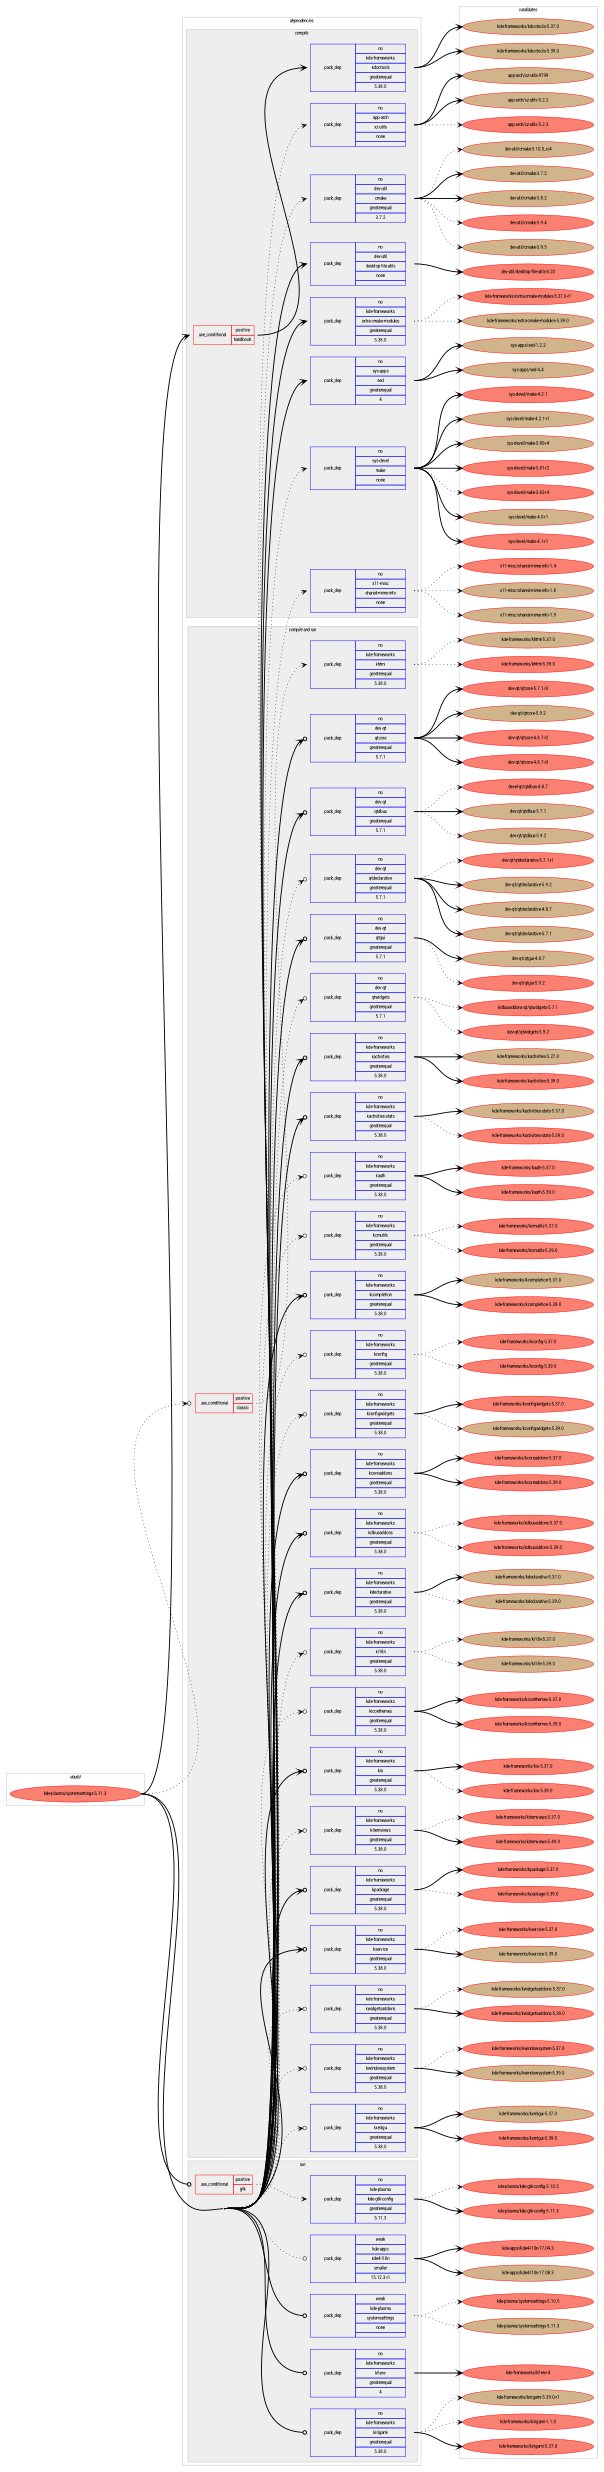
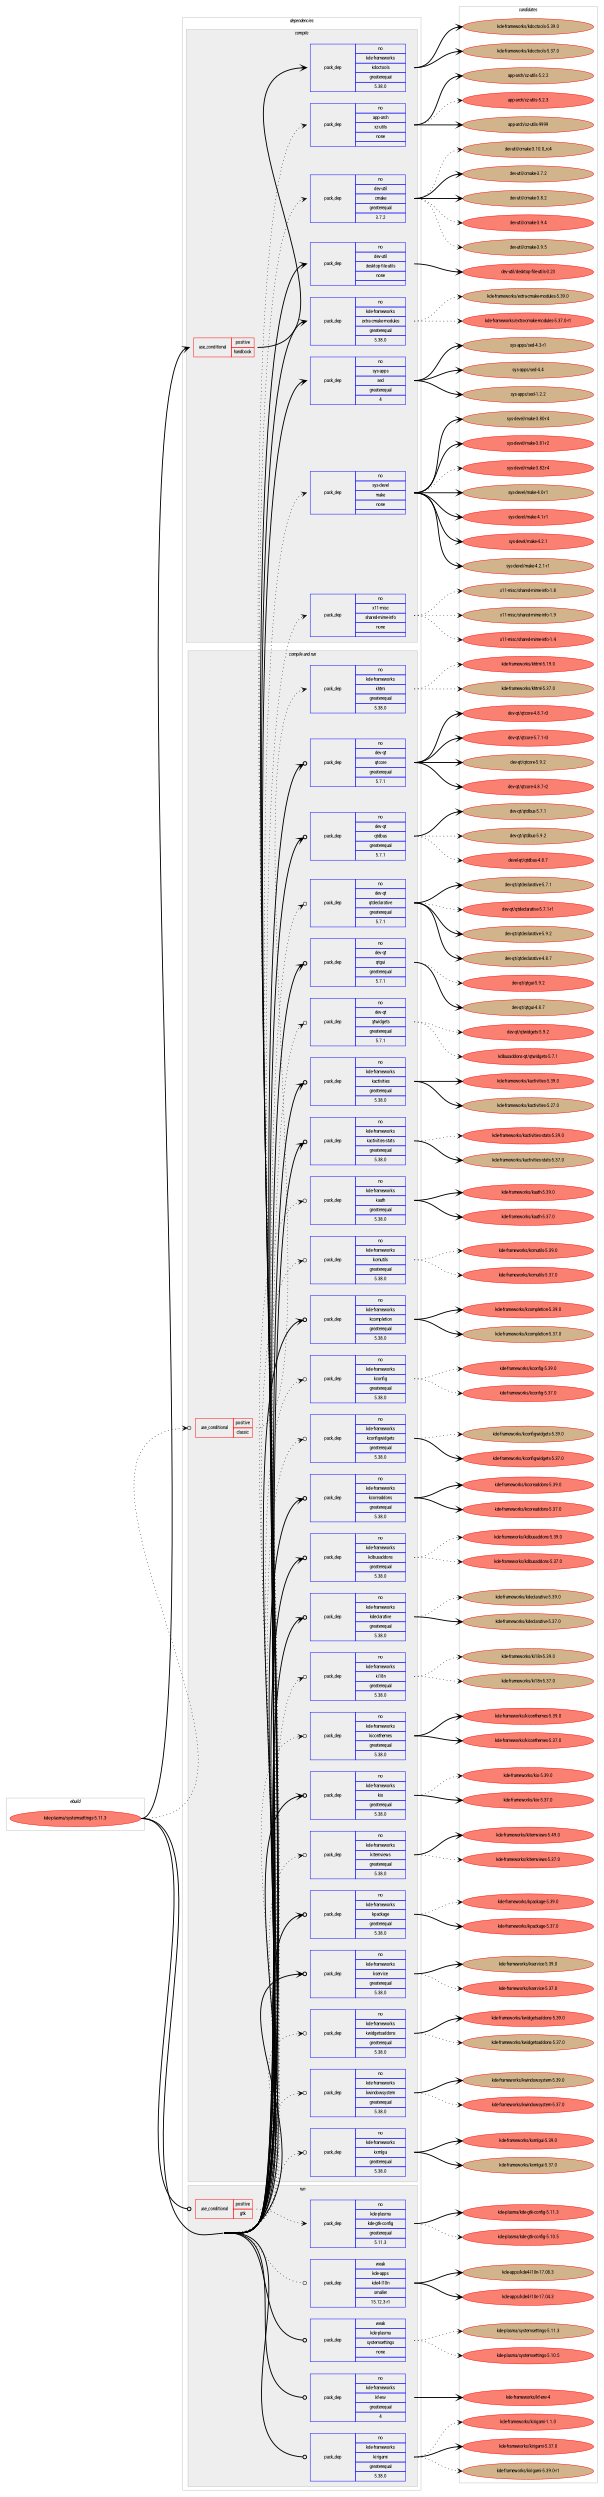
(528, 76) -> (528, 125)
none -> (528, 346)
(528, 664) -> (528, 664)
